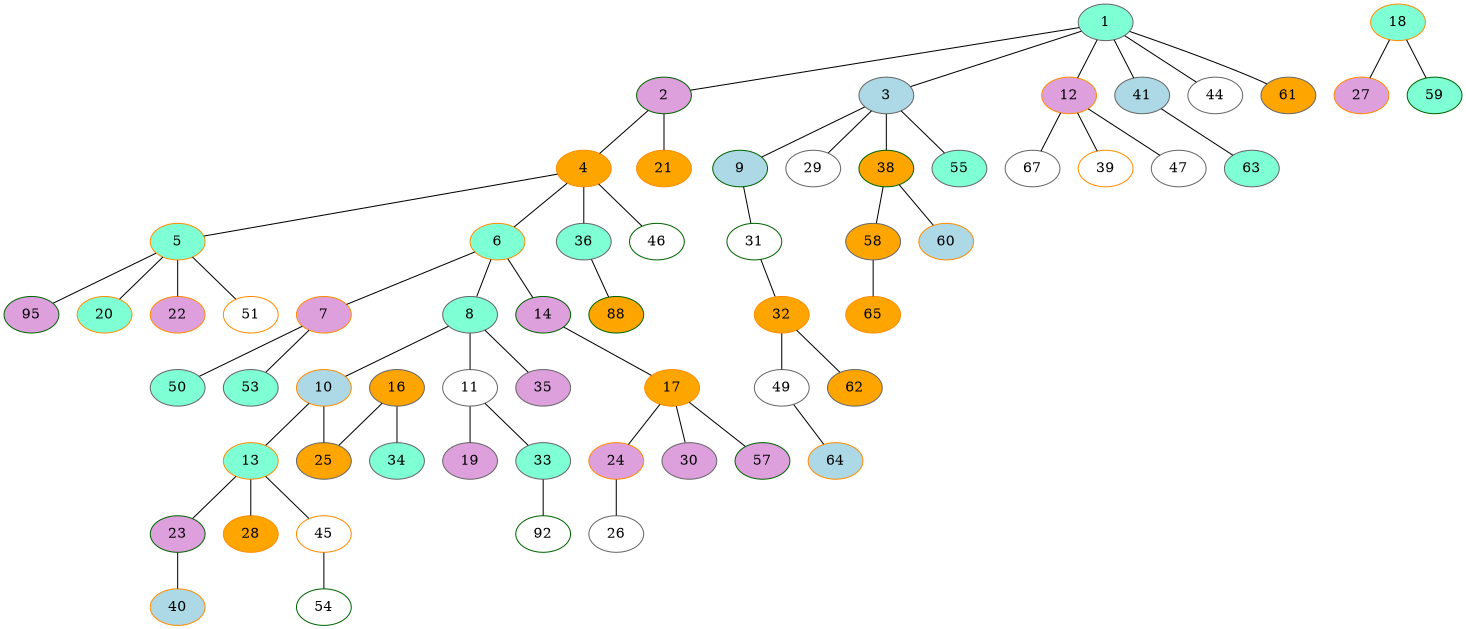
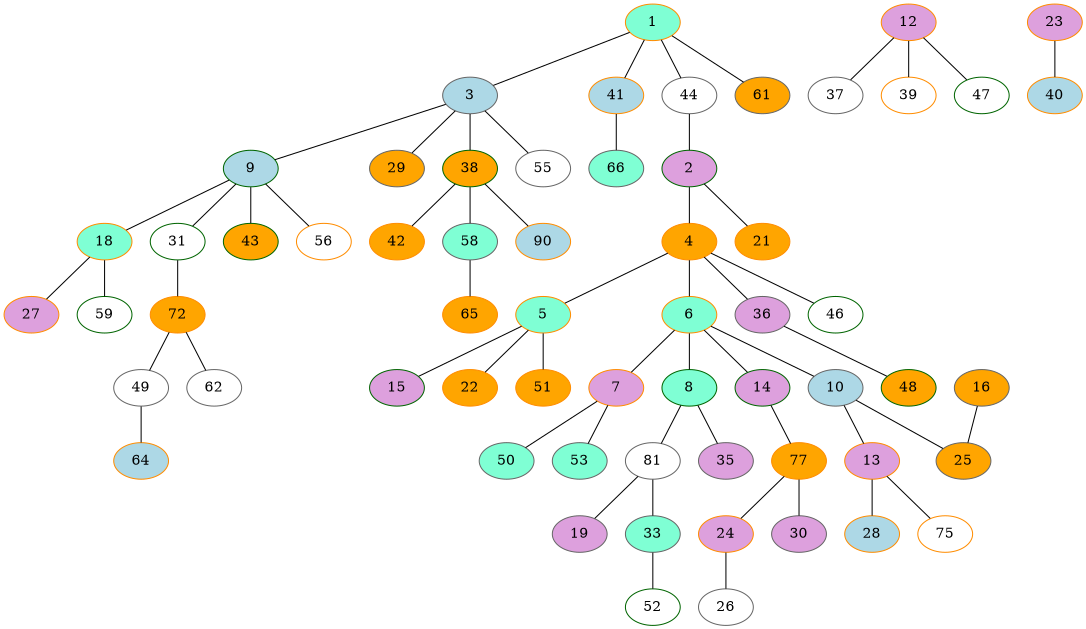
(1106, 22) -> (653, 22)
(885, 59) -> (689, 132)
(1087, 59) -> none
(1142, 95) -> (616, 95)
(1435, 95) -> (105, 315)
(813, 169) -> (397, 169)
(959, 169) -> (543, 169)
(1033, 169) -> (836, 95)
(1179, 169) -> (982, 95)
(1252, 169) -> (616, 169)
none -> (178, 205)
none -> (251, 242)
none -> (324, 242)
none -> (397, 242)
(584, 242) -> (762, 315)
(873, 242) -> (470, 242)
(946, 242) -> (543, 242)
(31, 315) -> (397, 388)
(105, 315) -> none
(178, 315) -> (470, 388)
(251, 315) -> (543, 388)
(470, 315) -> (689, 388)
(616, 315) -> (909, 388)
(782, 315) -> (178, 315)
(397, 351) -> (762, 351)
(324, 388) -> (836, 388)
(470, 388) -> (653, 461)
(672, 388) -> (799, 461)
(855, 388) -> (214, 388)
(251, 461) -> (872, 461)
(397, 461) -> none
(762, 461) -> none
(214, 497) -> none
(178, 534) -> (1055, 22)
(251, 534) -> (872, 534)
(324, 534) -> (945, 534)
(543, 534) -> (653, 607)
(324, 607) -> none
